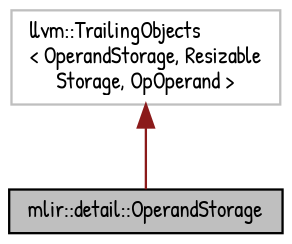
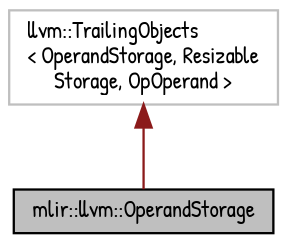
(146, 211) -> (144, 211)
